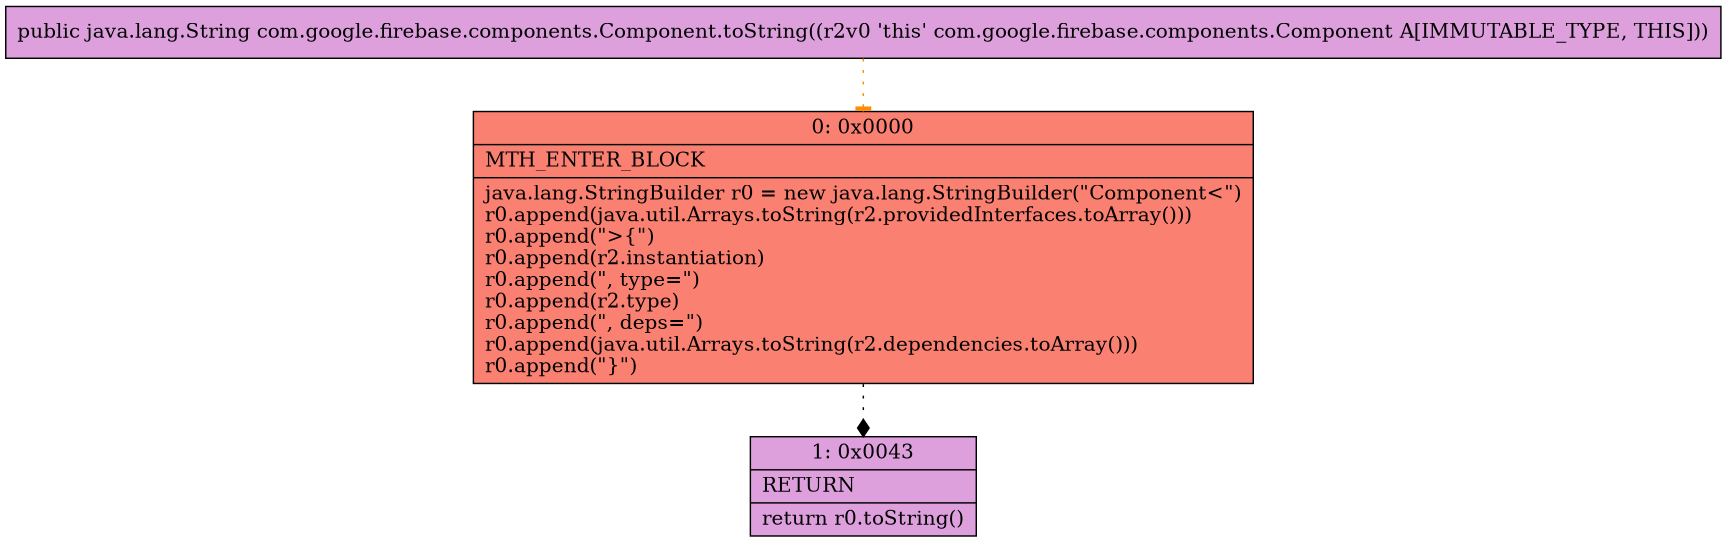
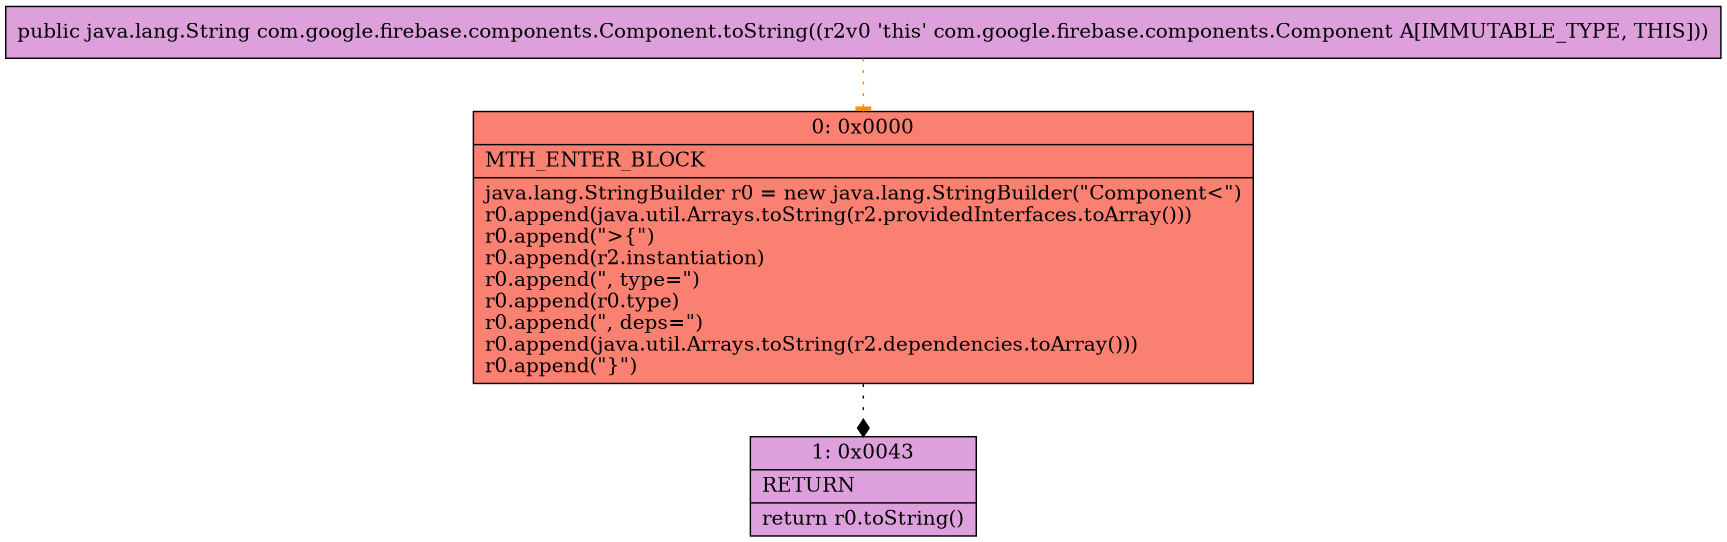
(583, 301) -> (583, 301)
